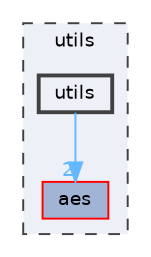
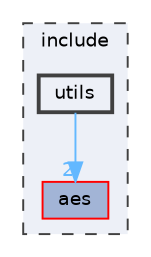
(75, 42) -> (75, 42)
